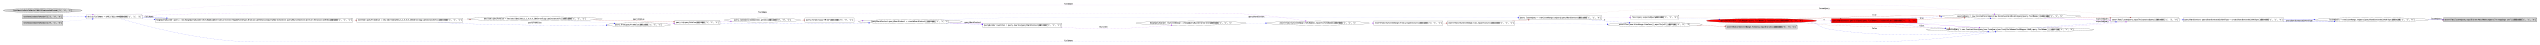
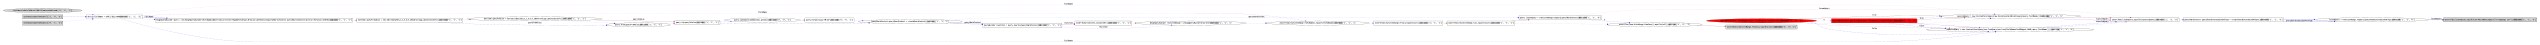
(1655, 17) -> none
none -> (1103, 23)
